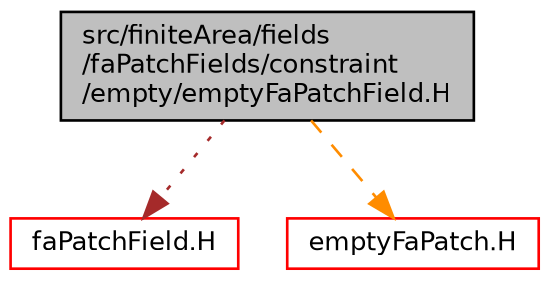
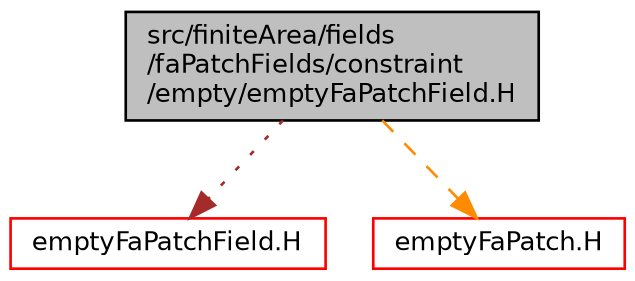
(124, 244) -> (168, 244)
